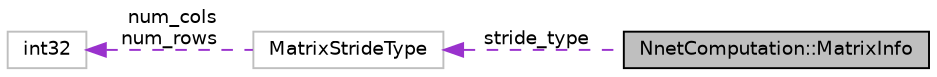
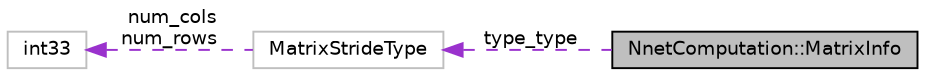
(534, 39) -> (528, 39)
(47, 50) -> (47, 50)
